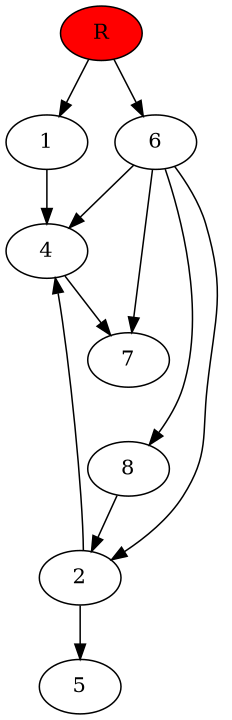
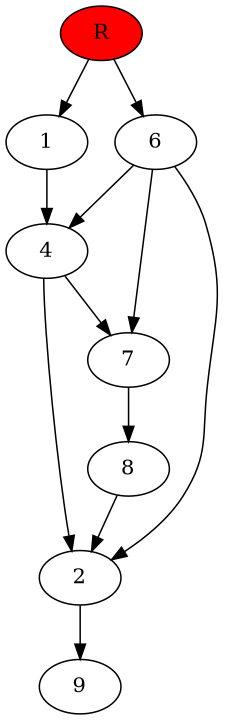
(192, 303) -> (129, 407)
(74, 422) -> (53, 408)
(80, 687) -> (80, 687)
